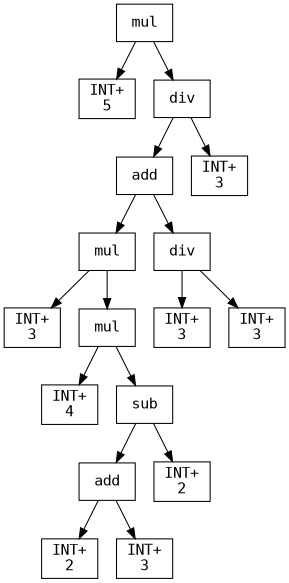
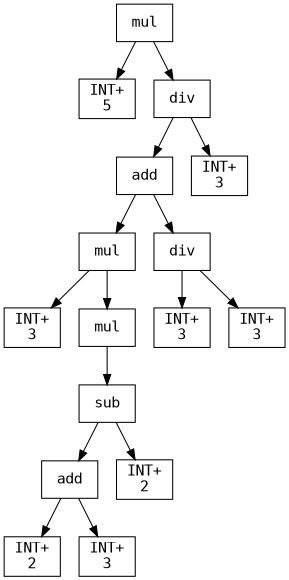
(70, 405) -> none
